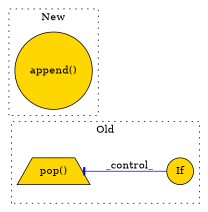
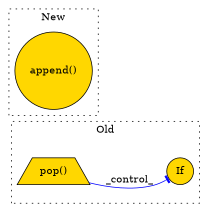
(127, 171) -> (128, 188)
